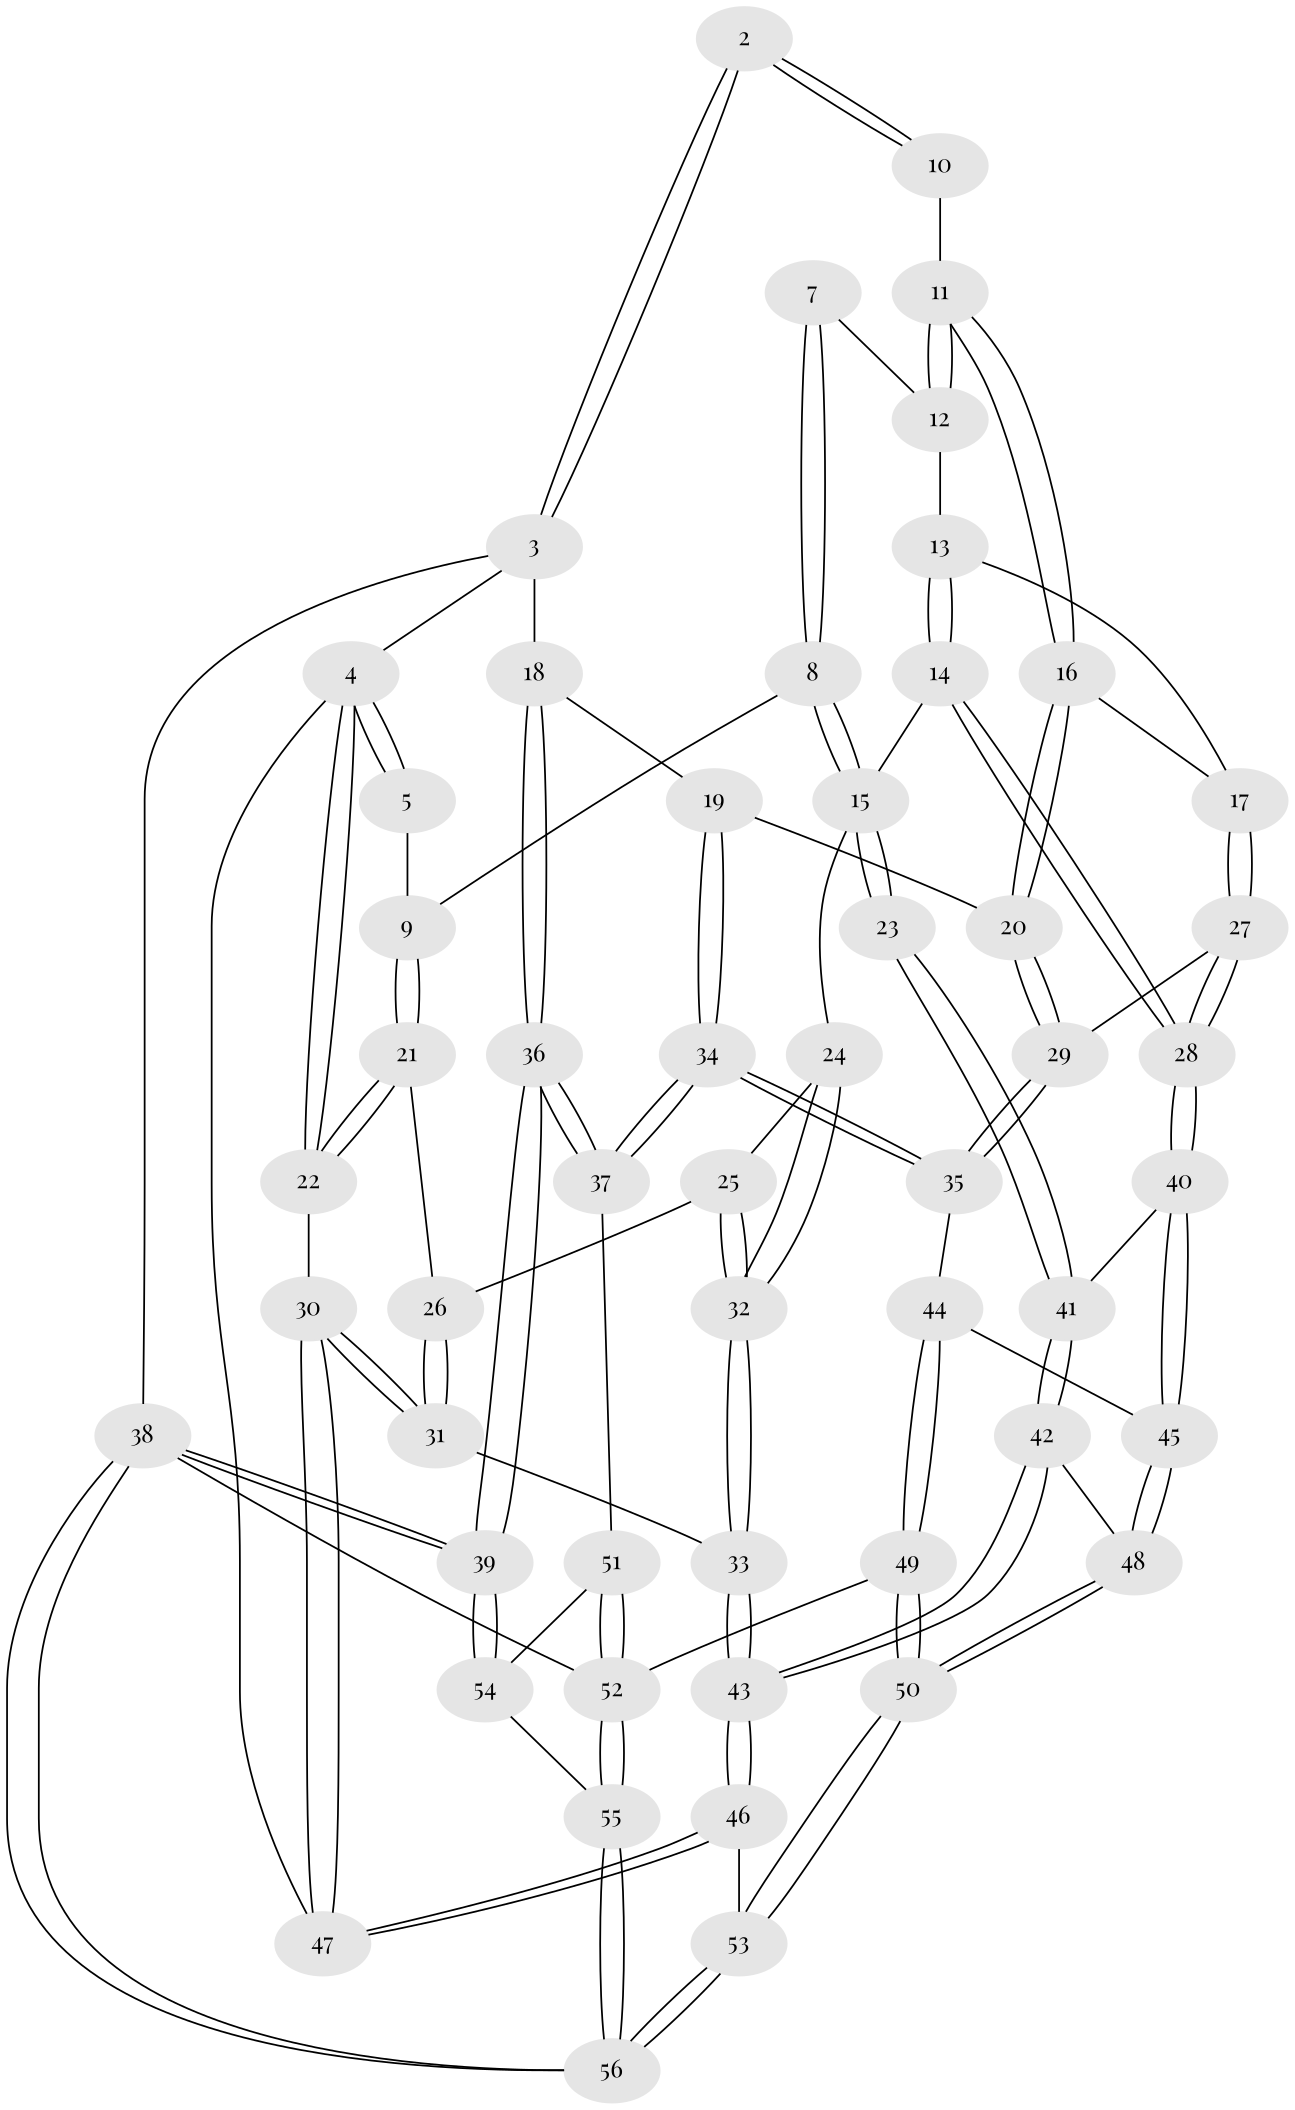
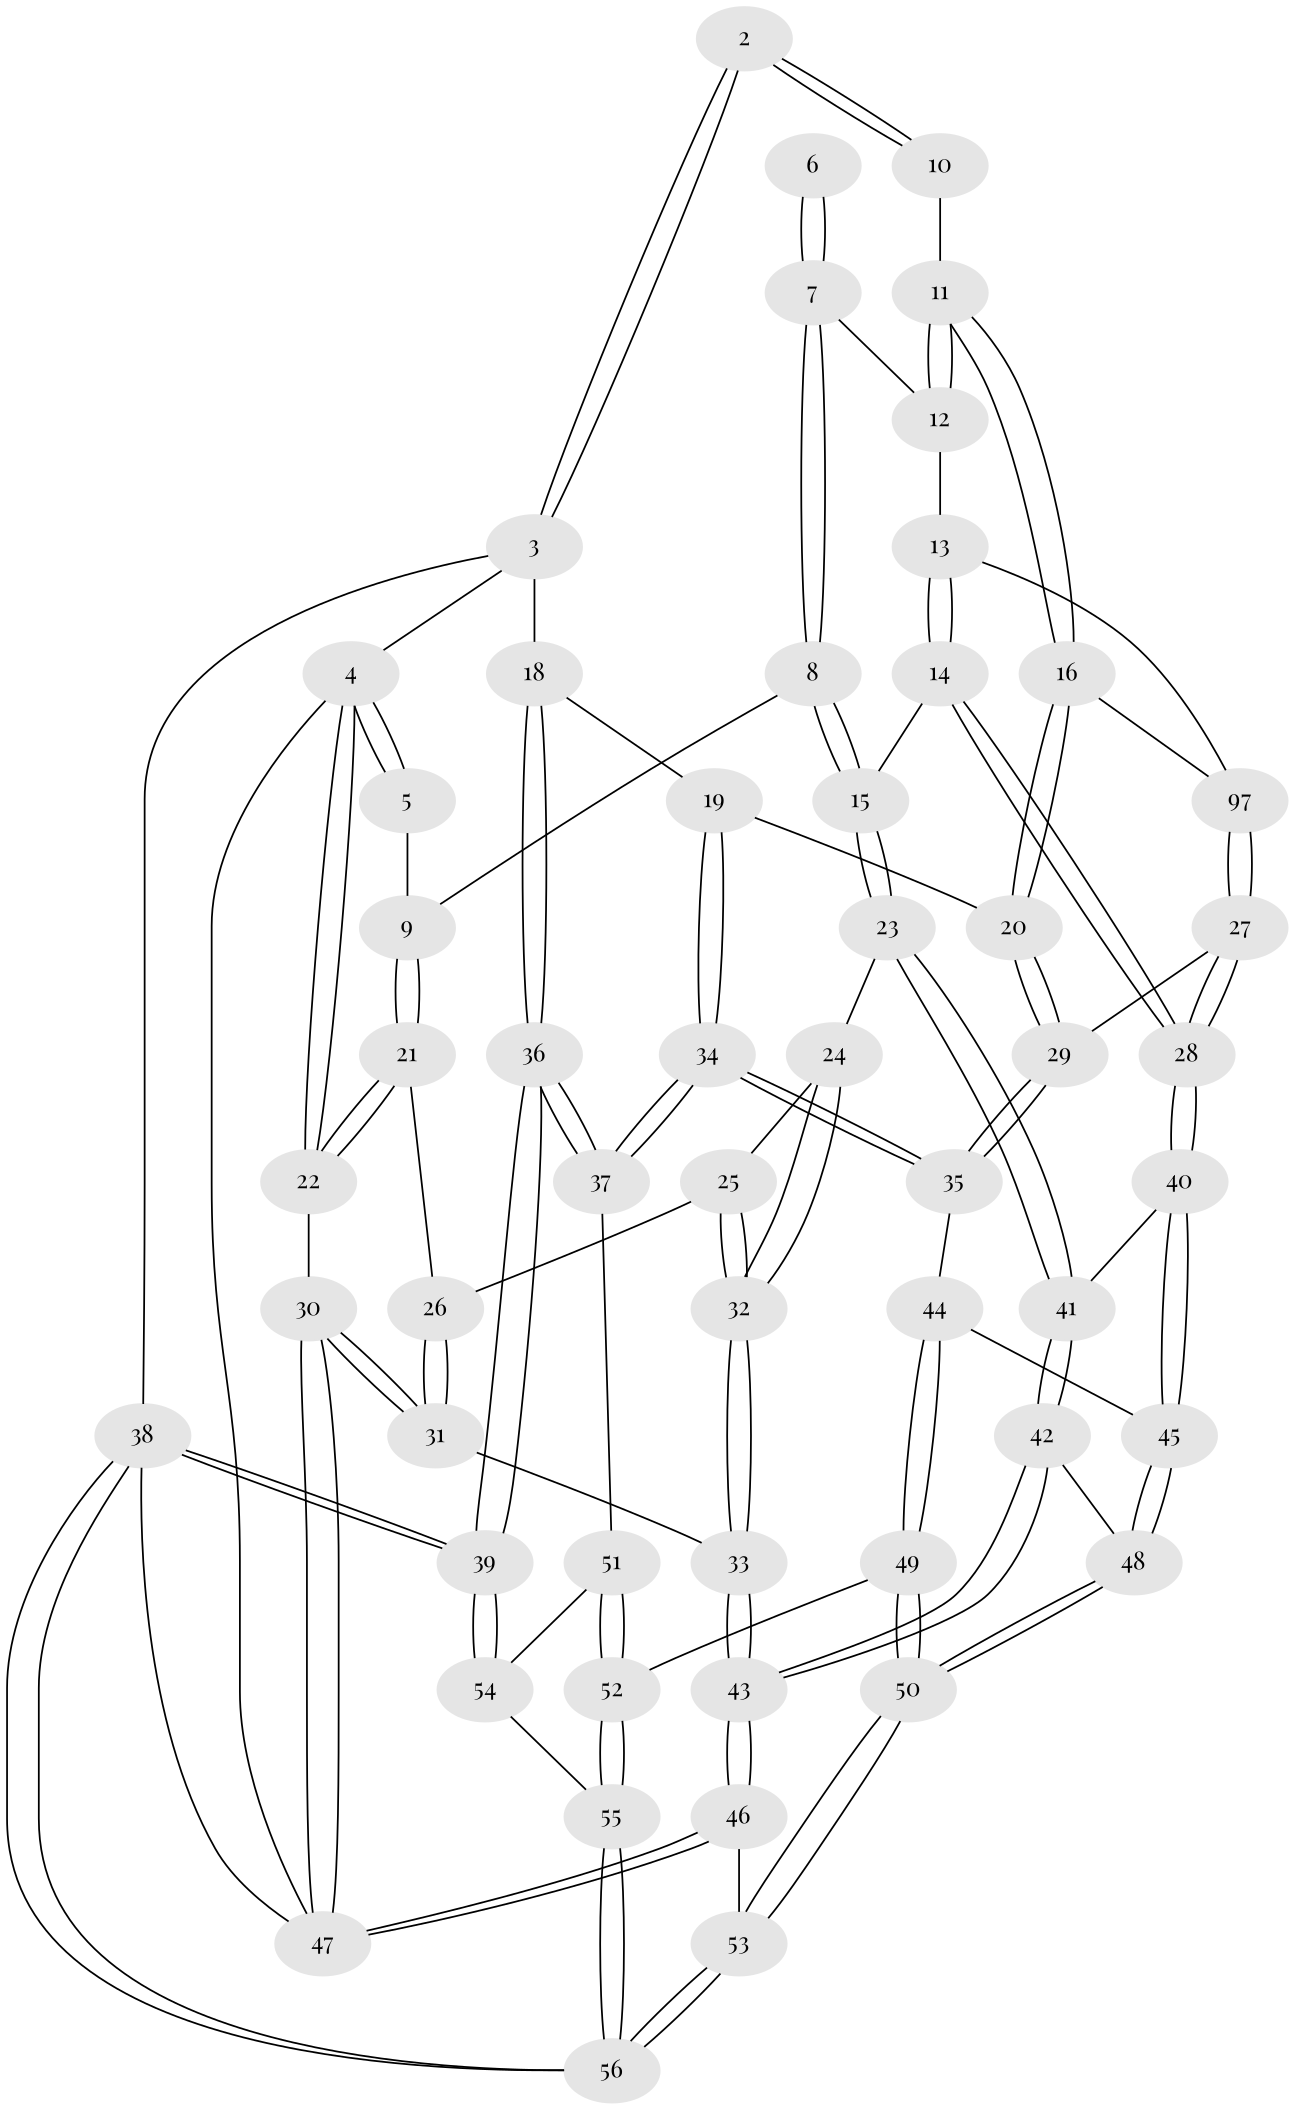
none -> (813, 166)
(1240, 801) -> (1240, 801)
(820, 925) -> (861, 991)
(373, 1569) -> (165, 1714)
